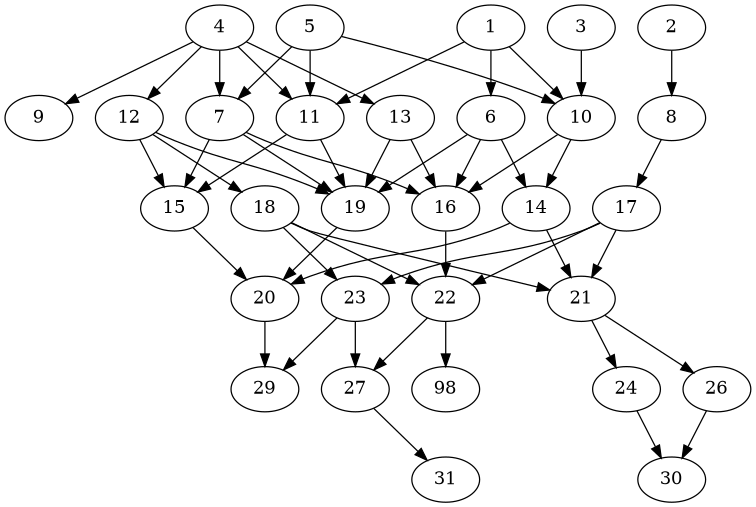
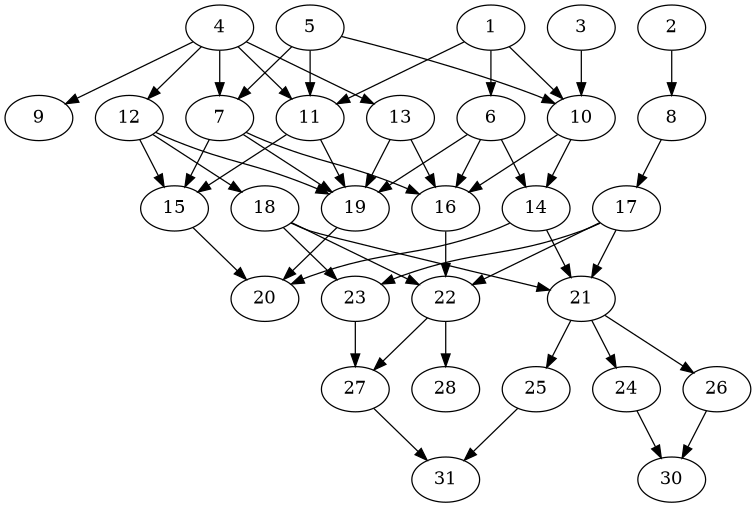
(265, 389) -> none
(446, 389) -> (446, 389)
none -> (536, 389)
